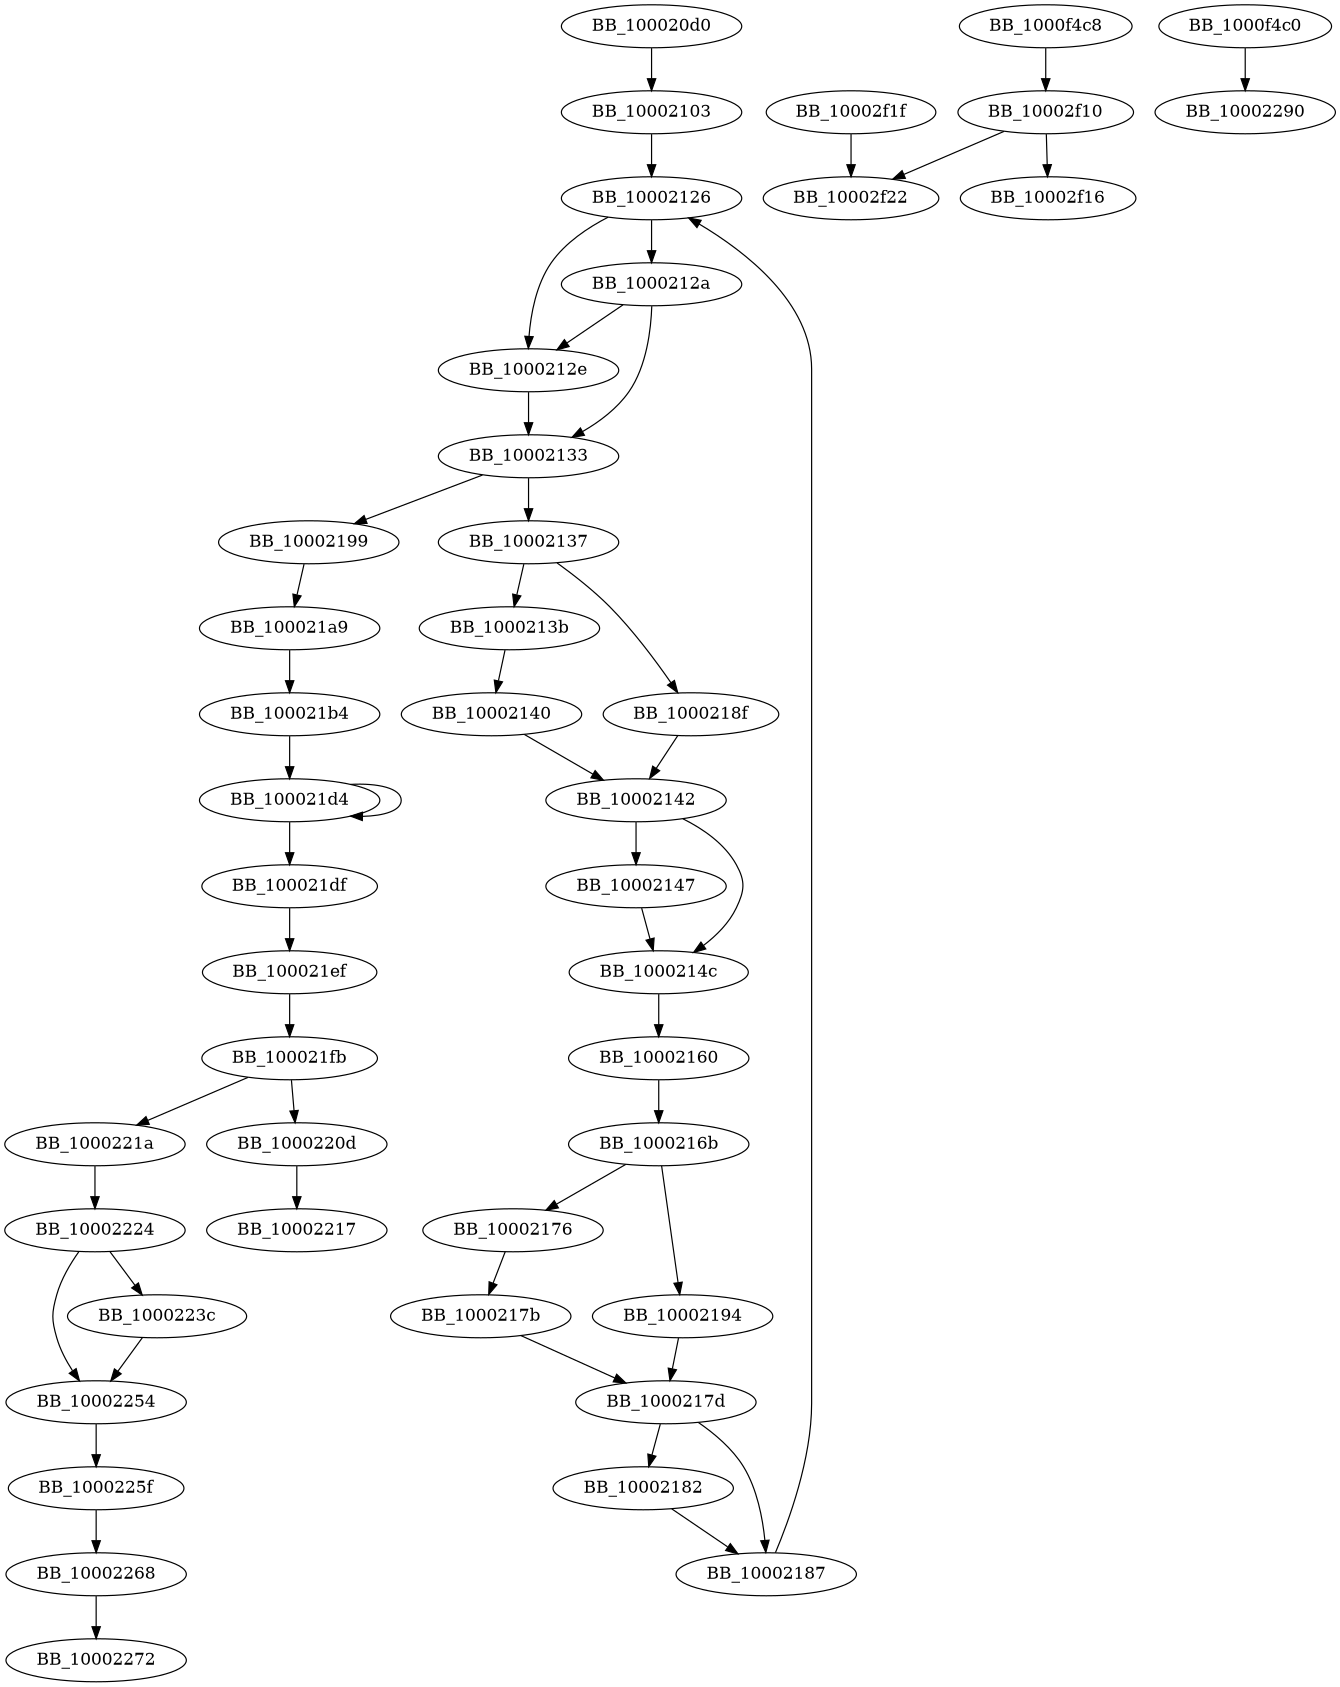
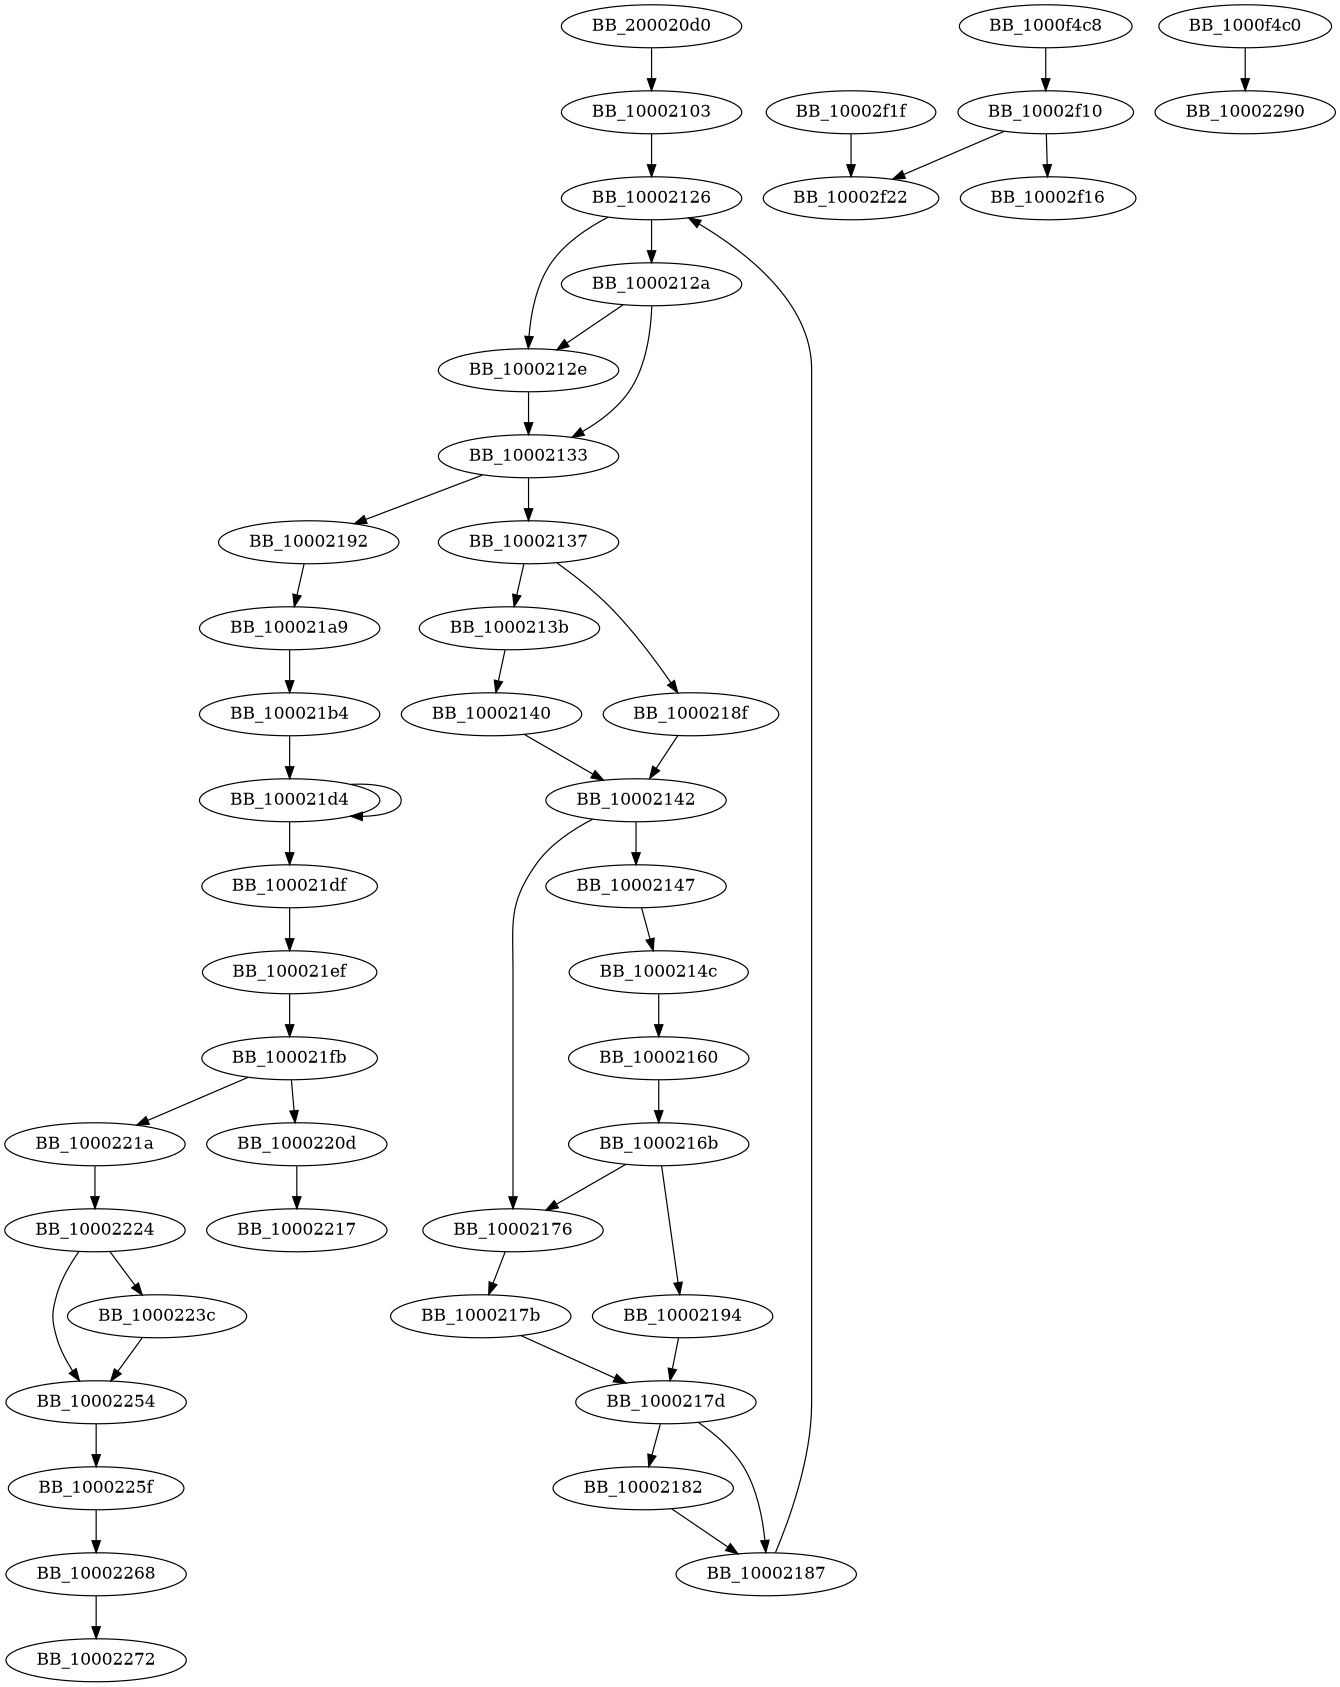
(652, 26) -> (652, 26)
(309, 542) -> (309, 542)
(741, 876) -> (513, 991)
